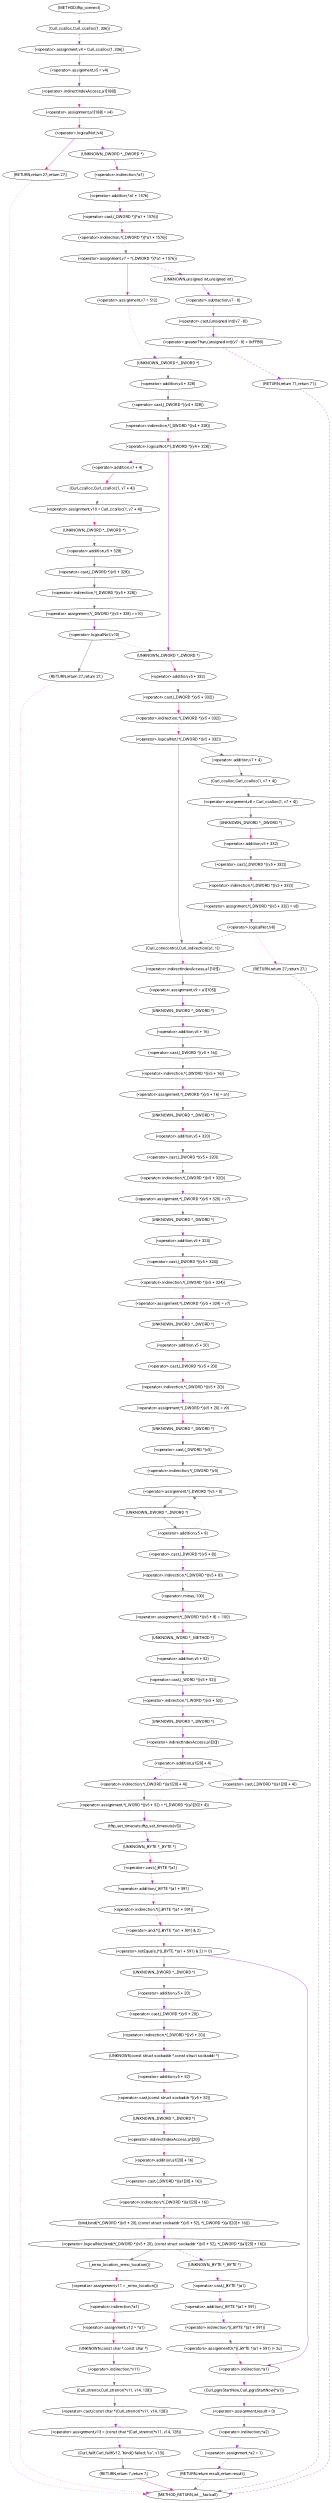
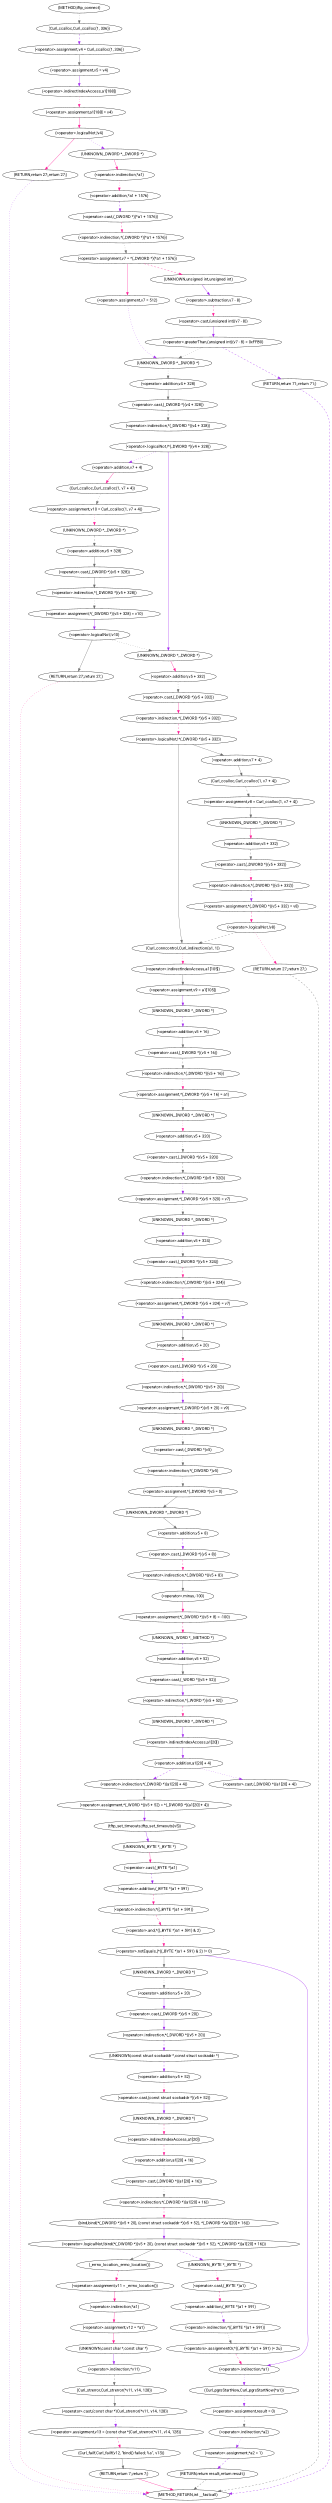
(168, 435) -> none
(205, 1514) -> (183, 1480)
